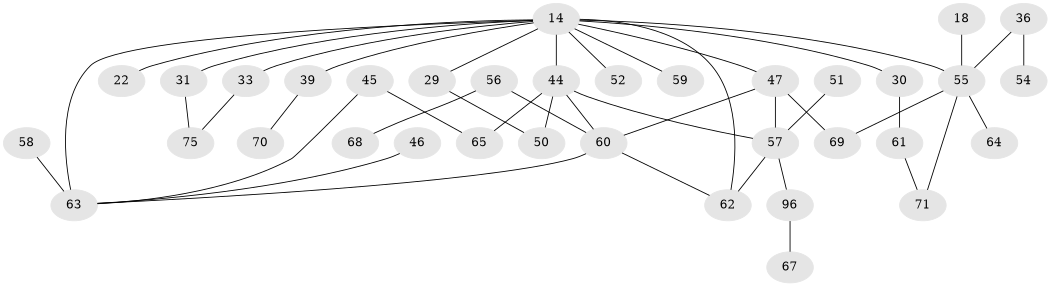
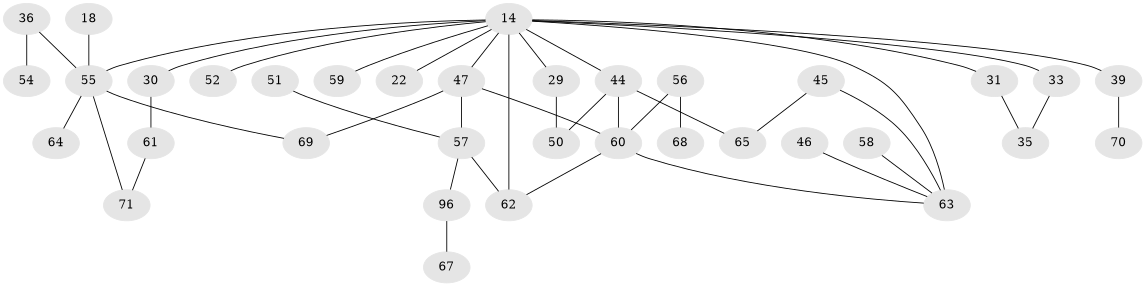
(658, 118) -> none
(191, 143) -> (1026, 143)
